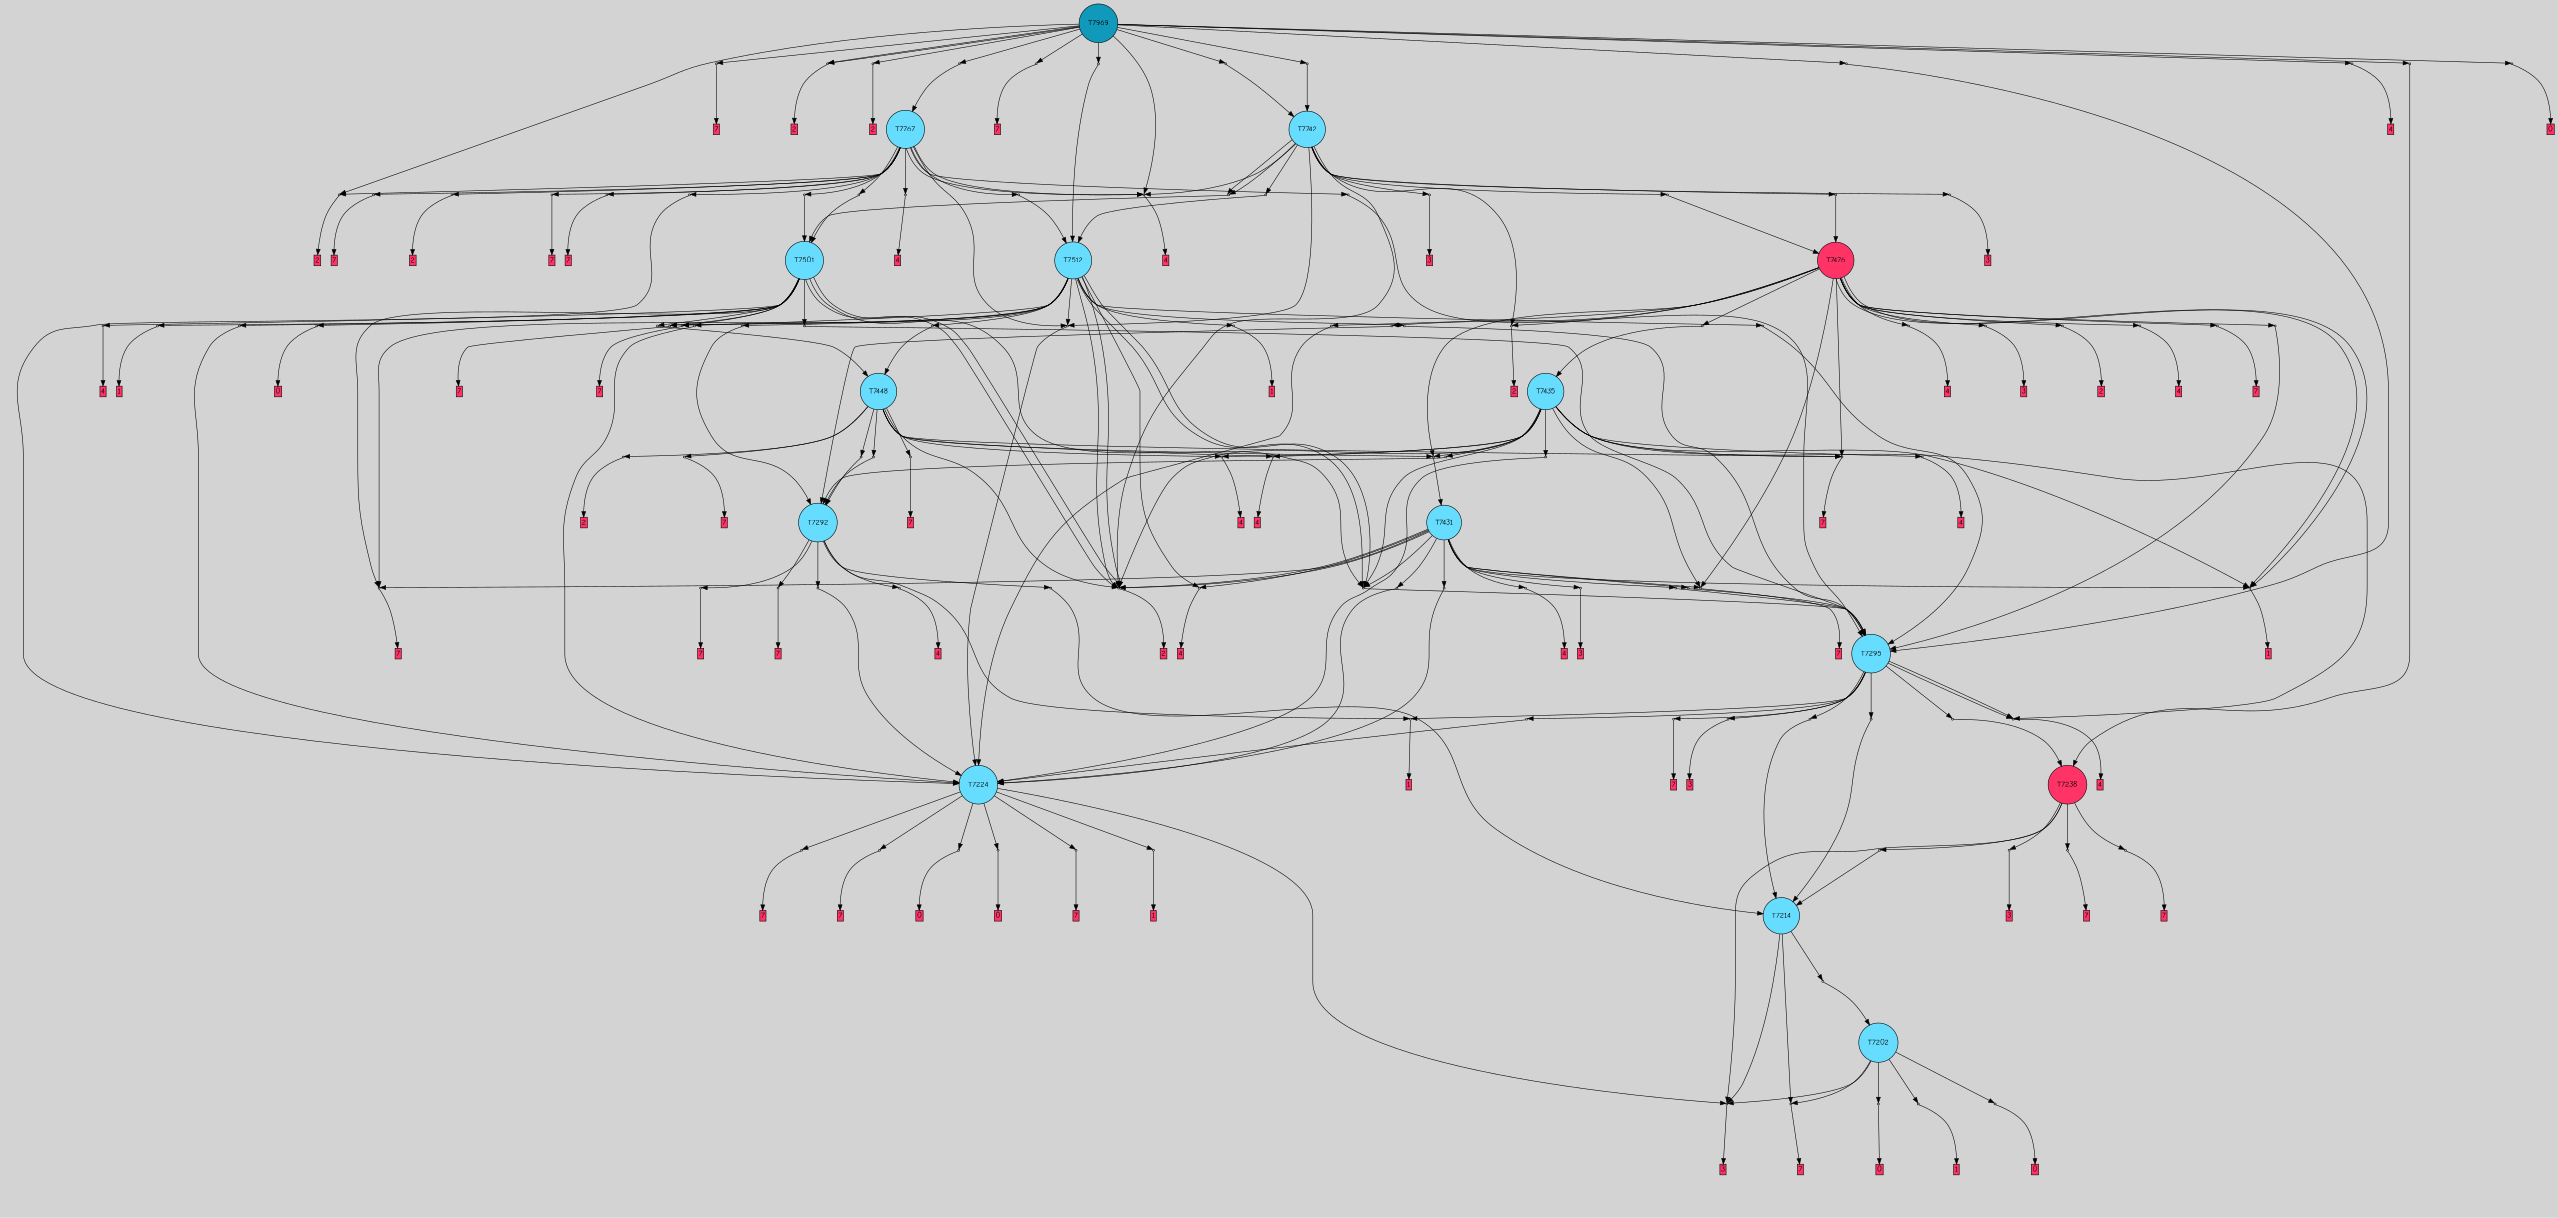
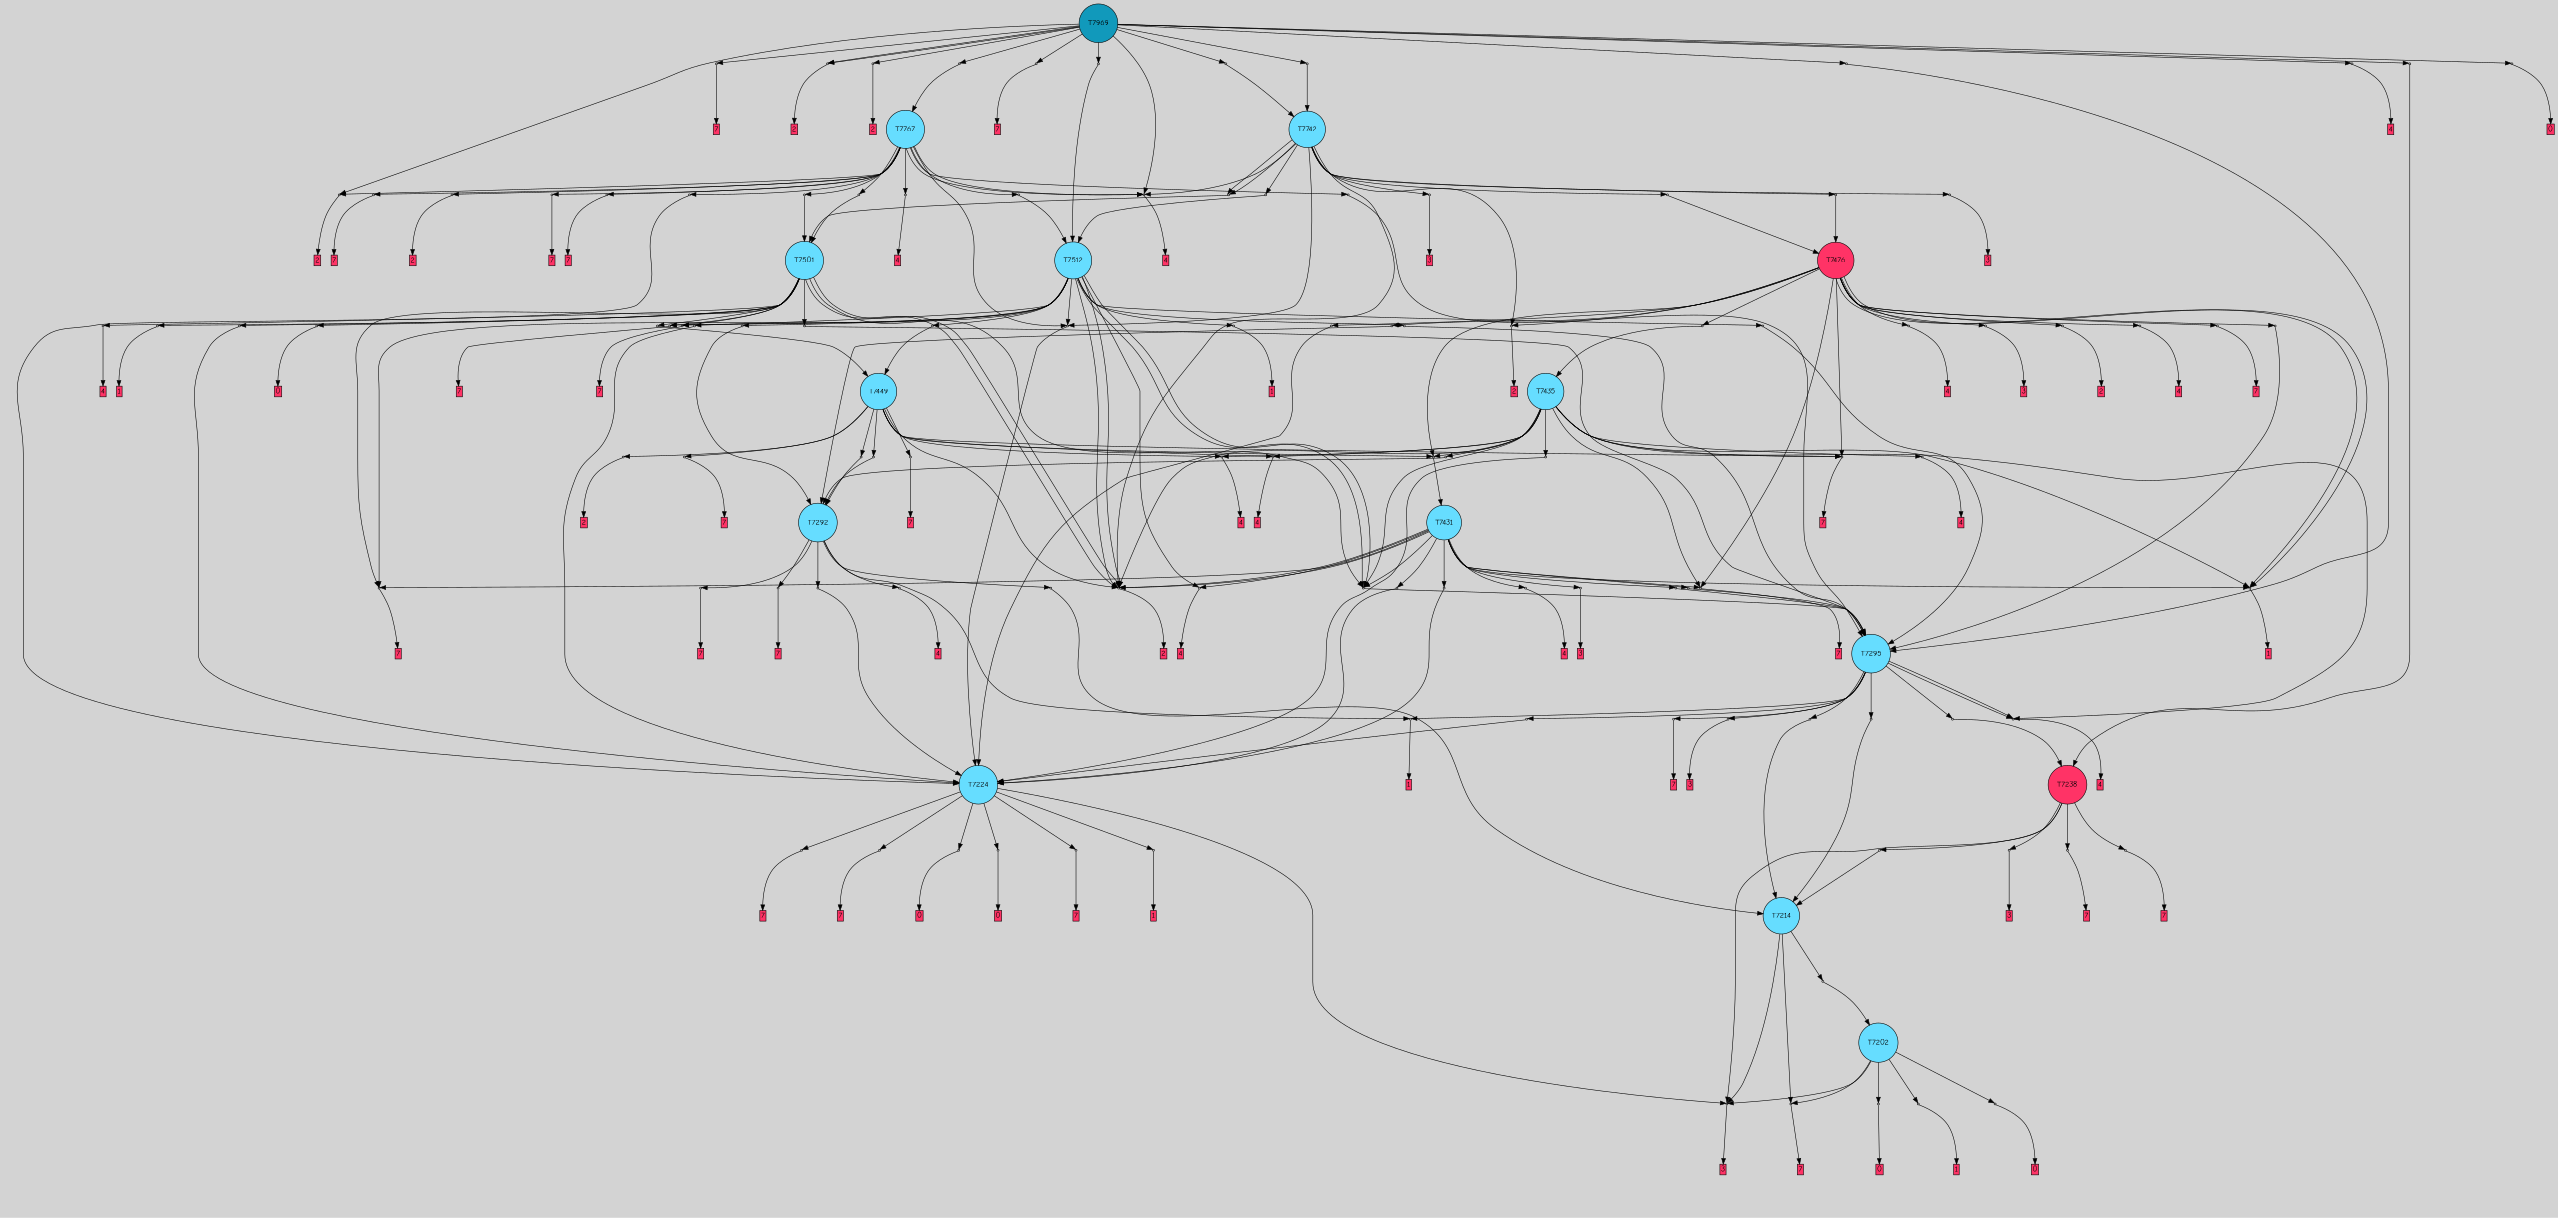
(879, 391) -> (879, 391)
